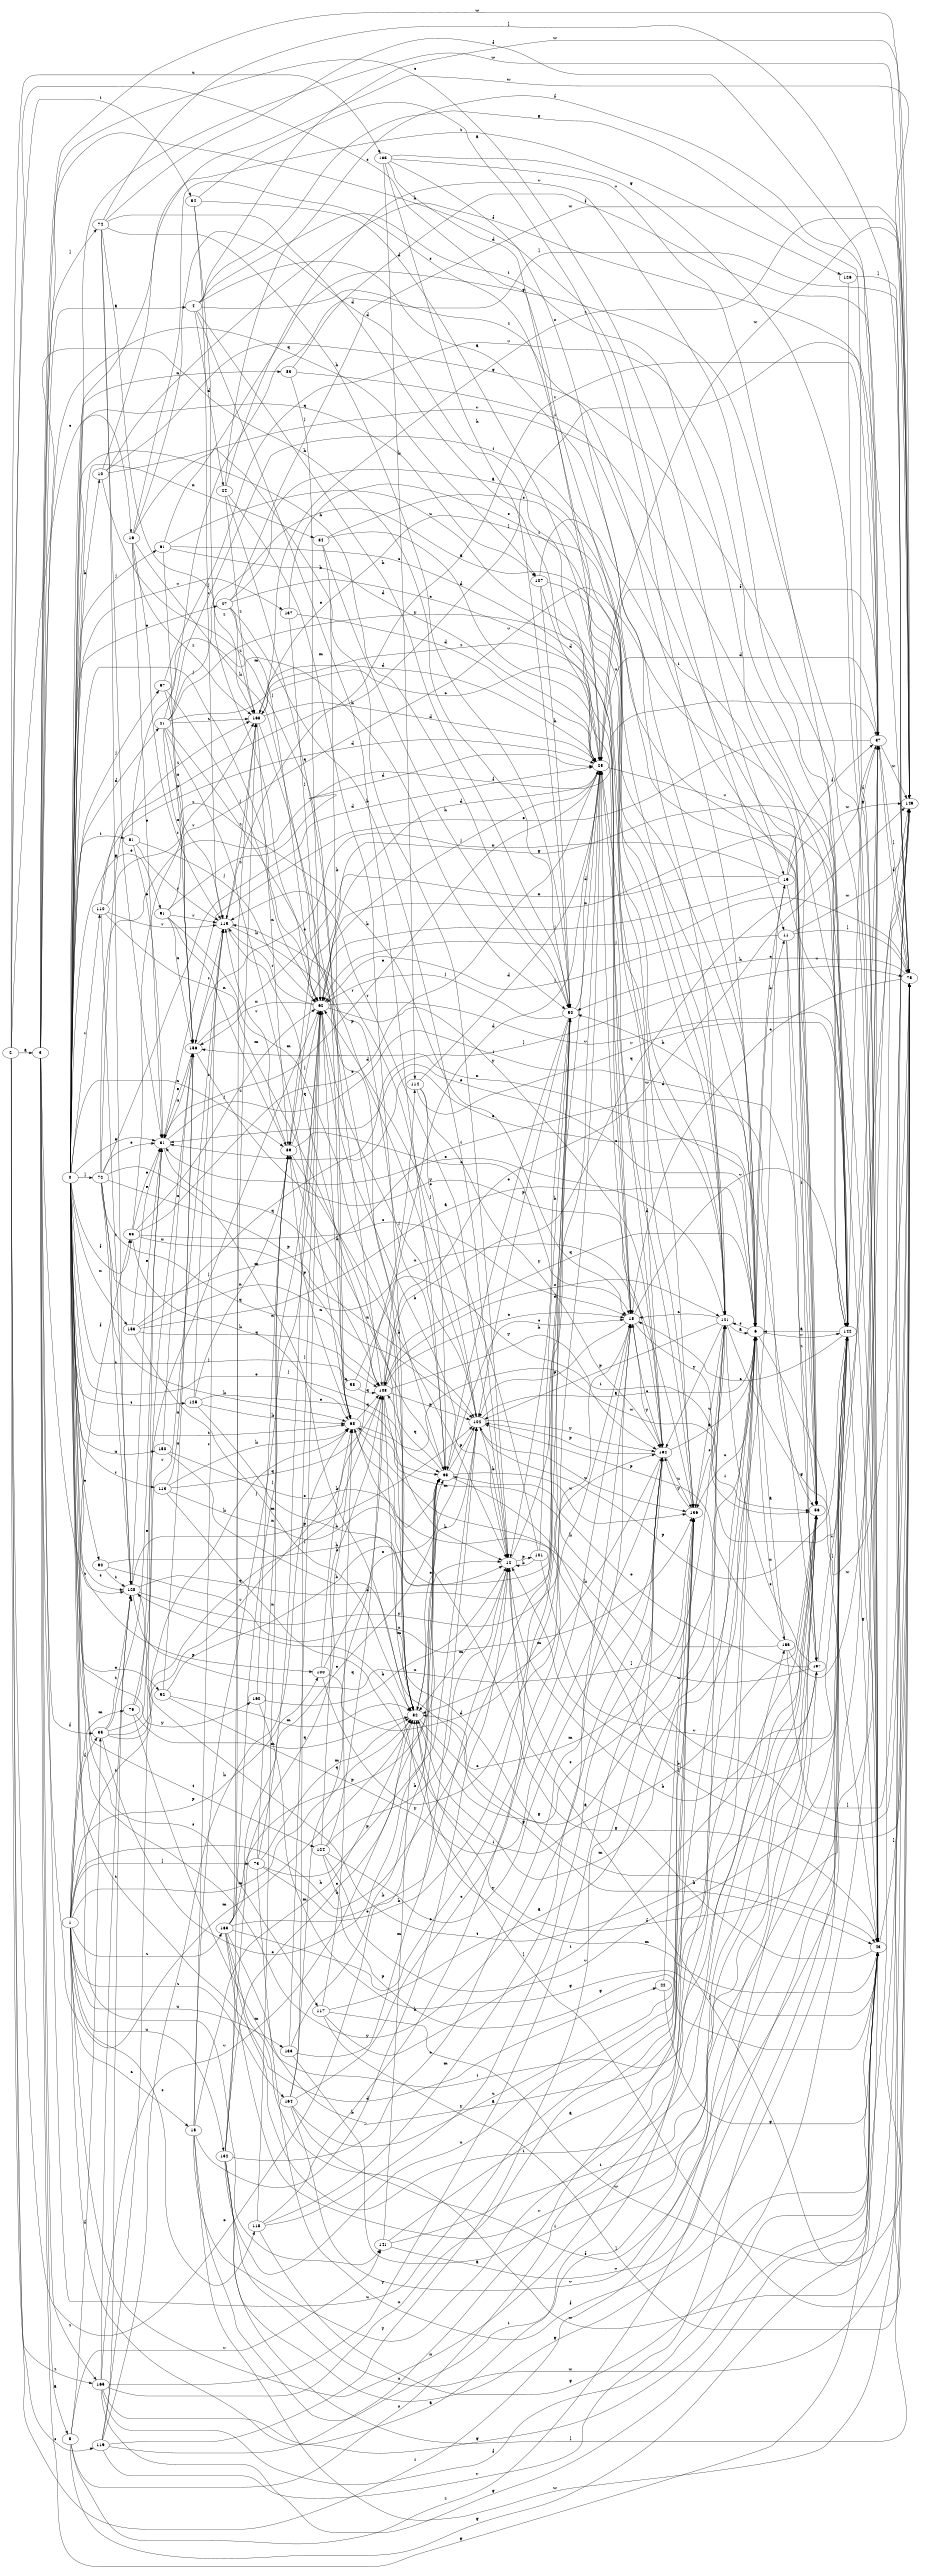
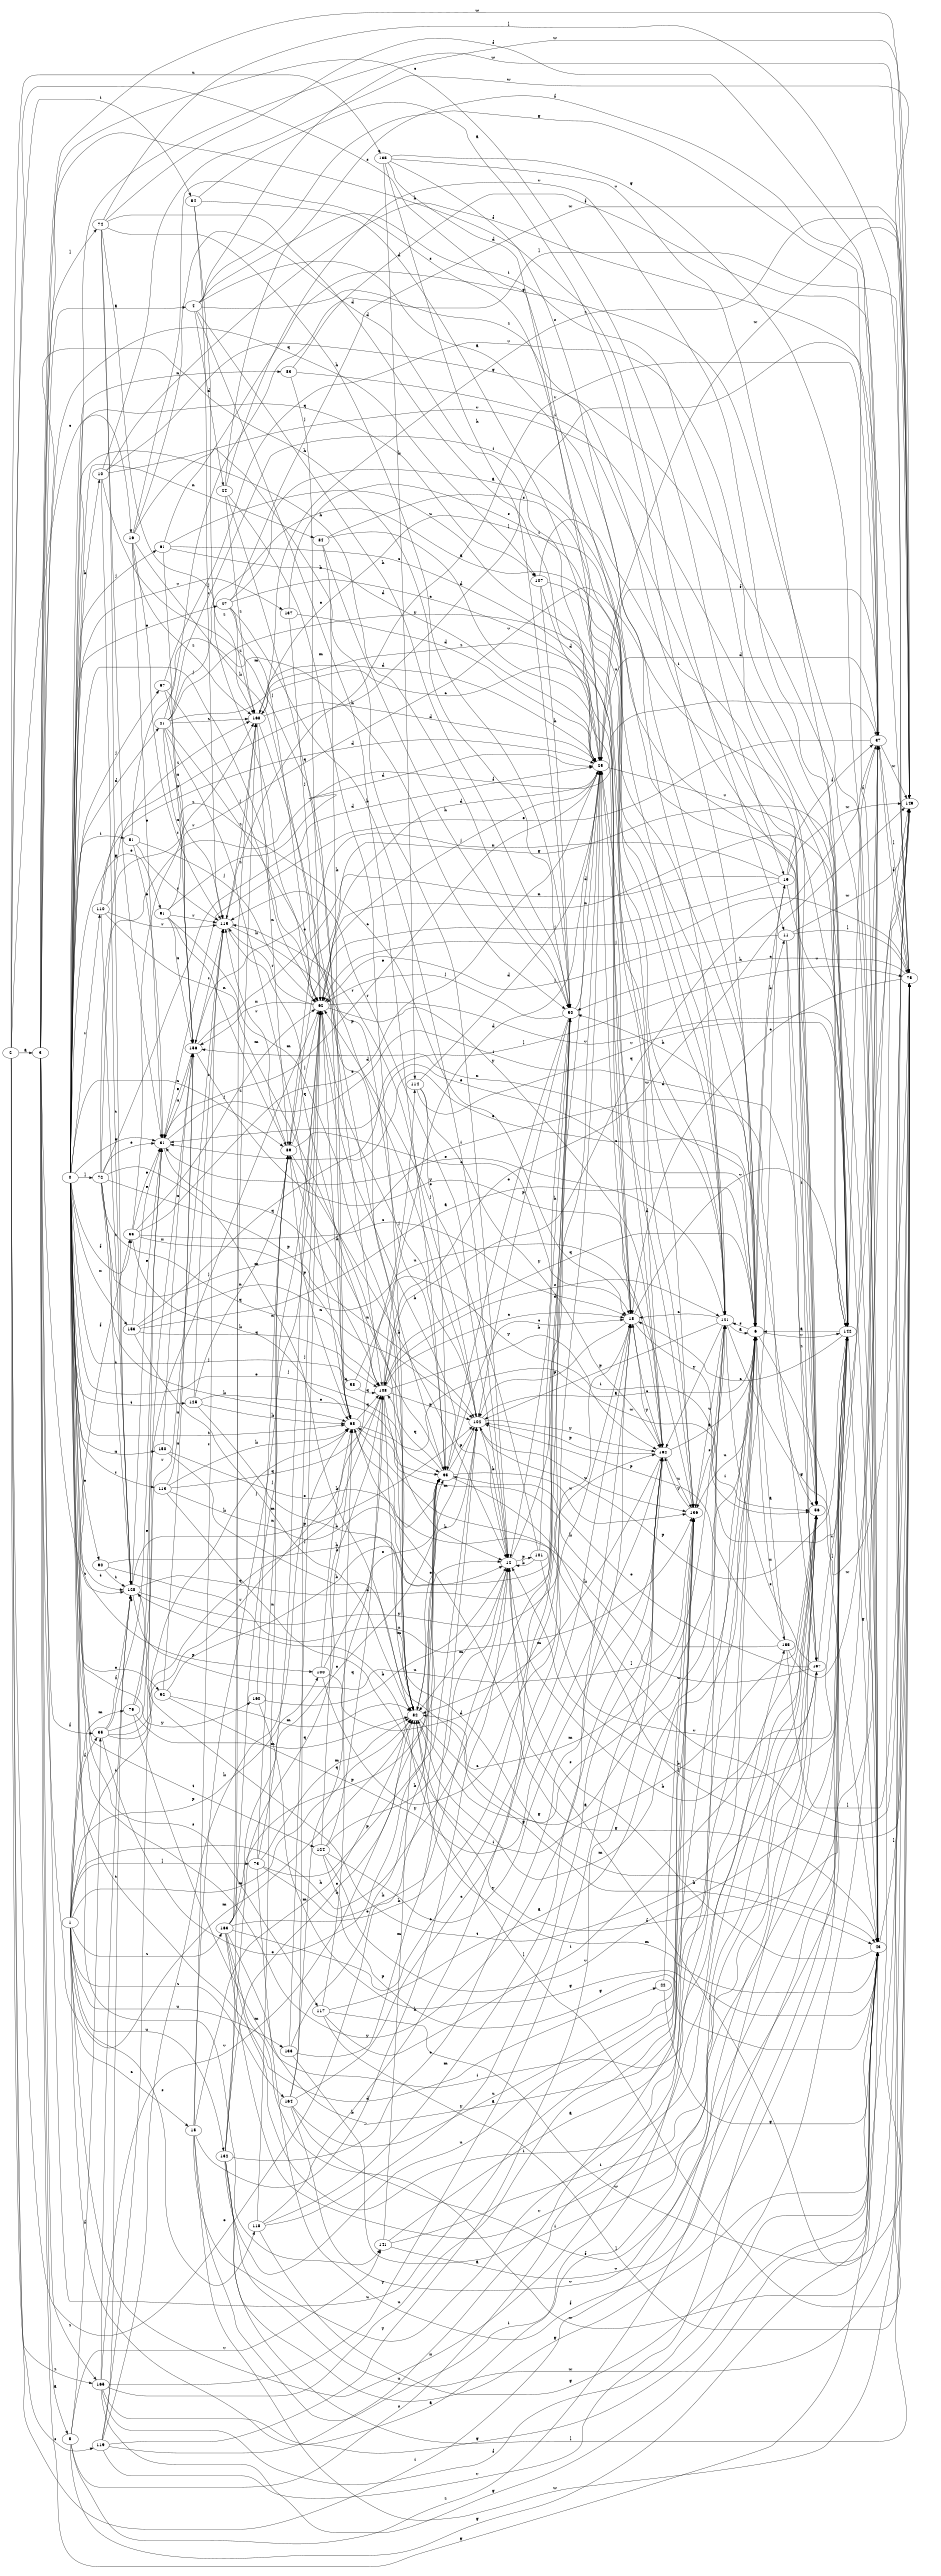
(848, 278) -> none
(368, 924) -> (368, 924)
none -> (113, 1031)
(116, 1678) -> (116, 1678)
